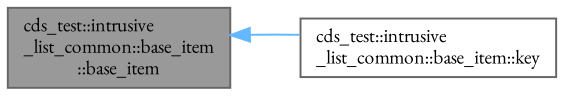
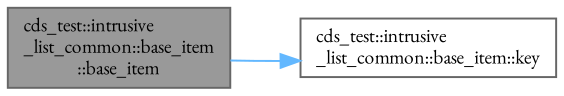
(275, 35) -> (255, 61)
